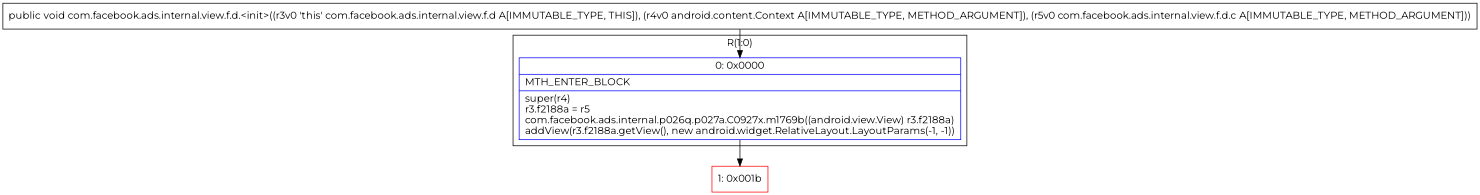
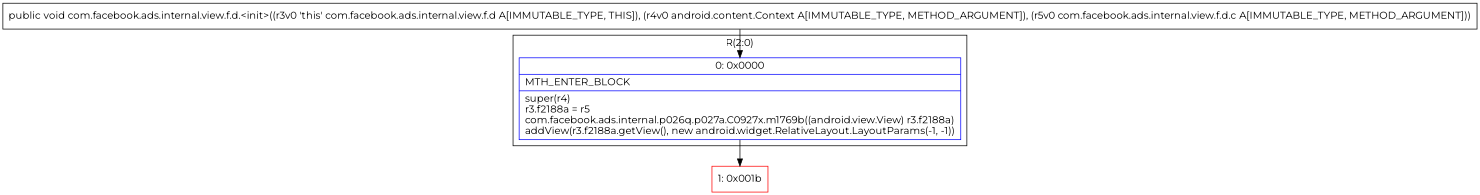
(740, 43) -> (740, 43)
